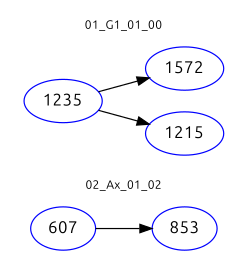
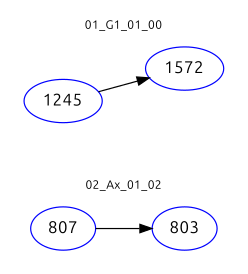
(63, 101) -> (63, 101)
(185, 134) -> none
(63, 229) -> (63, 229)
(185, 229) -> (185, 229)
